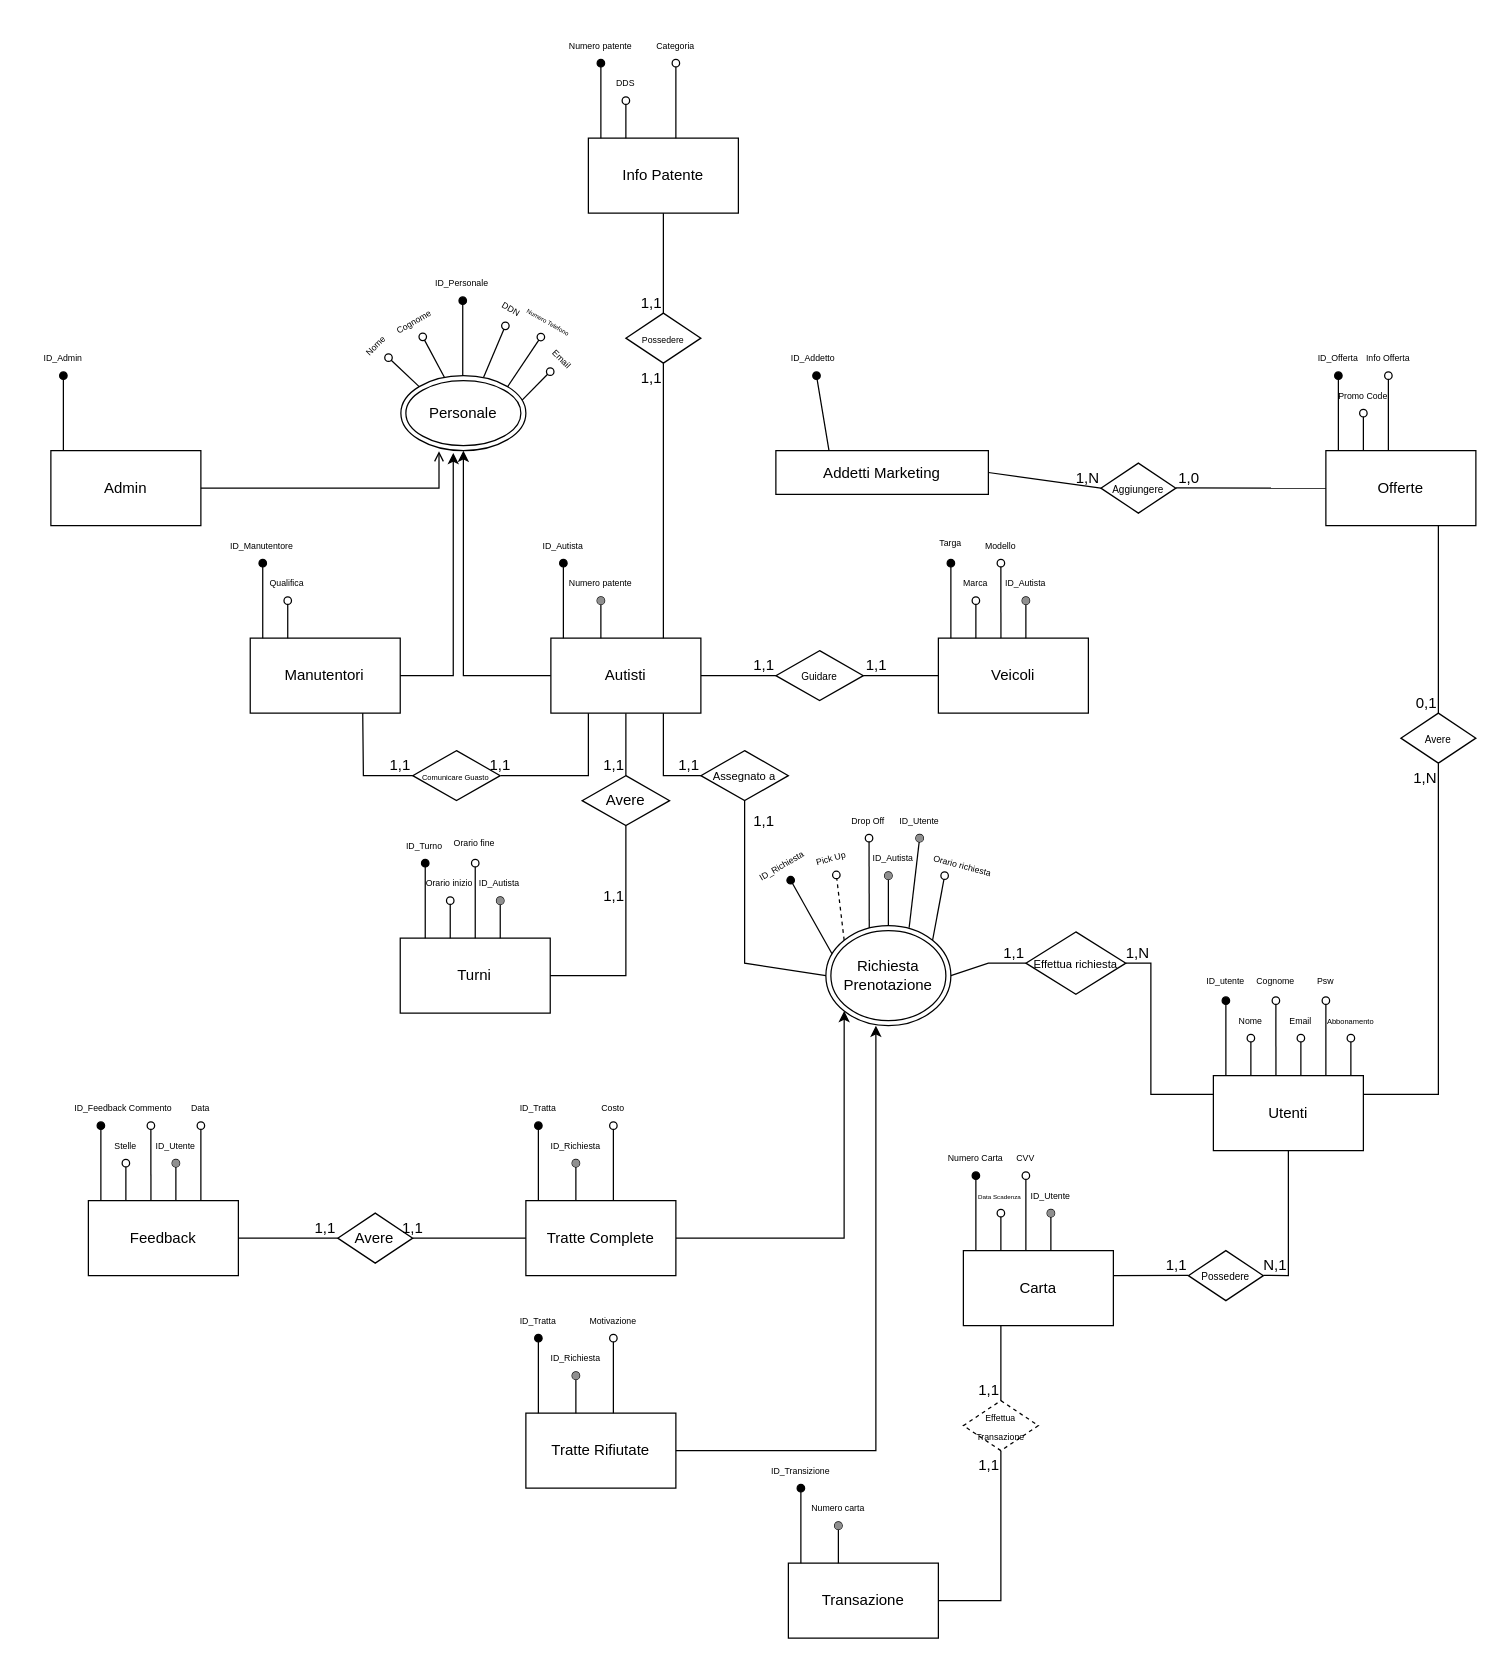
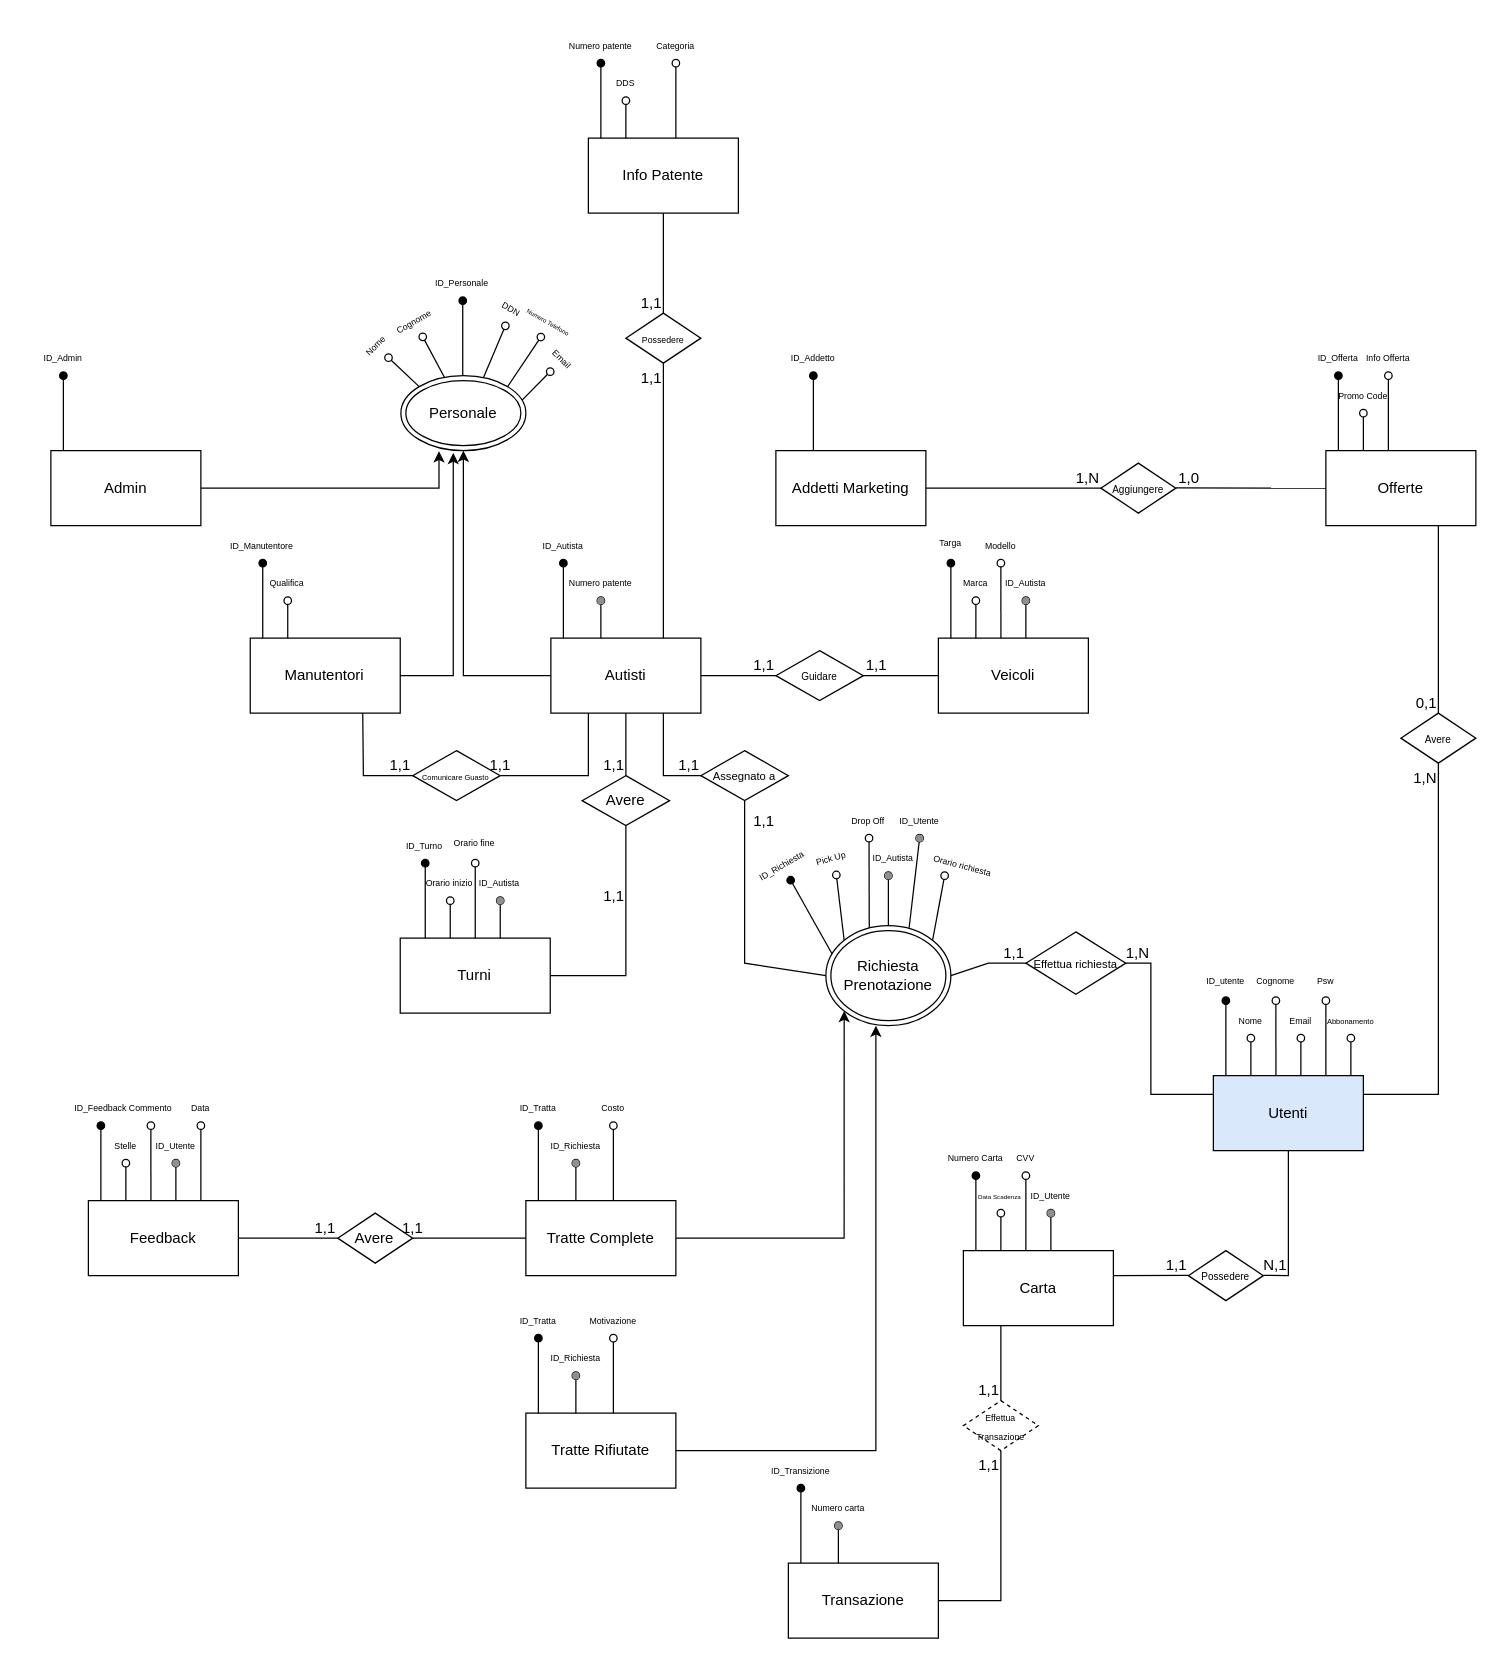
(439, 459) -> (439, 461)
(882, 473) -> (851, 488)
(840, 909) -> (840, 909)
(1288, 1113) -> (1288, 1113)
